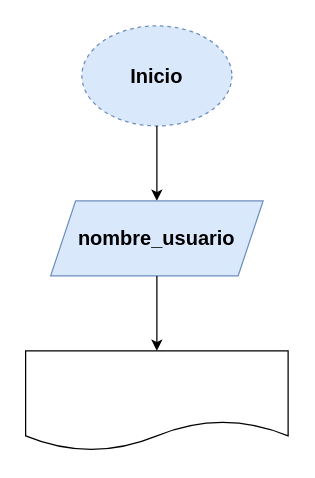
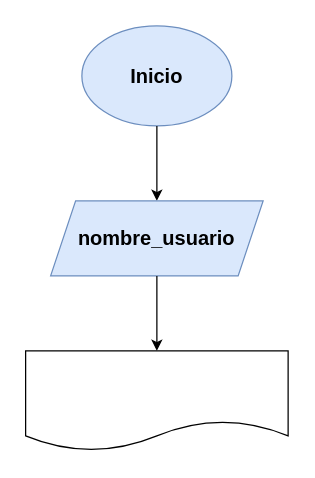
(157, 76) -> (157, 76)
